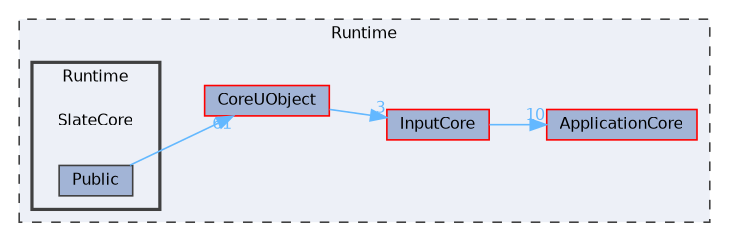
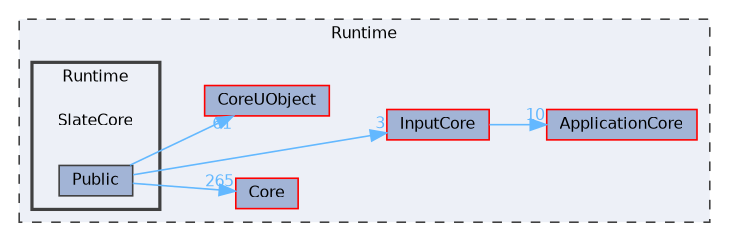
(350, 112) -> (252, 155)
none -> (267, 193)
